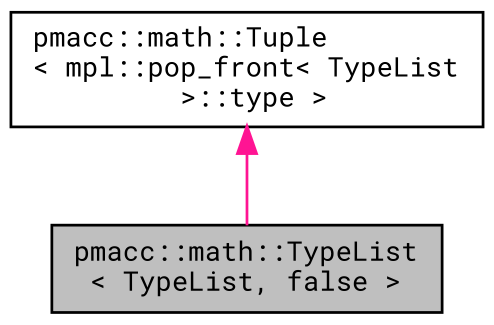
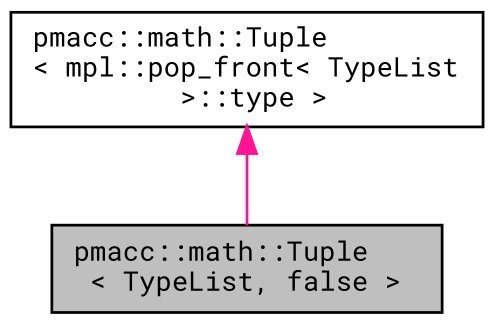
(247, 269) -> (247, 269)
